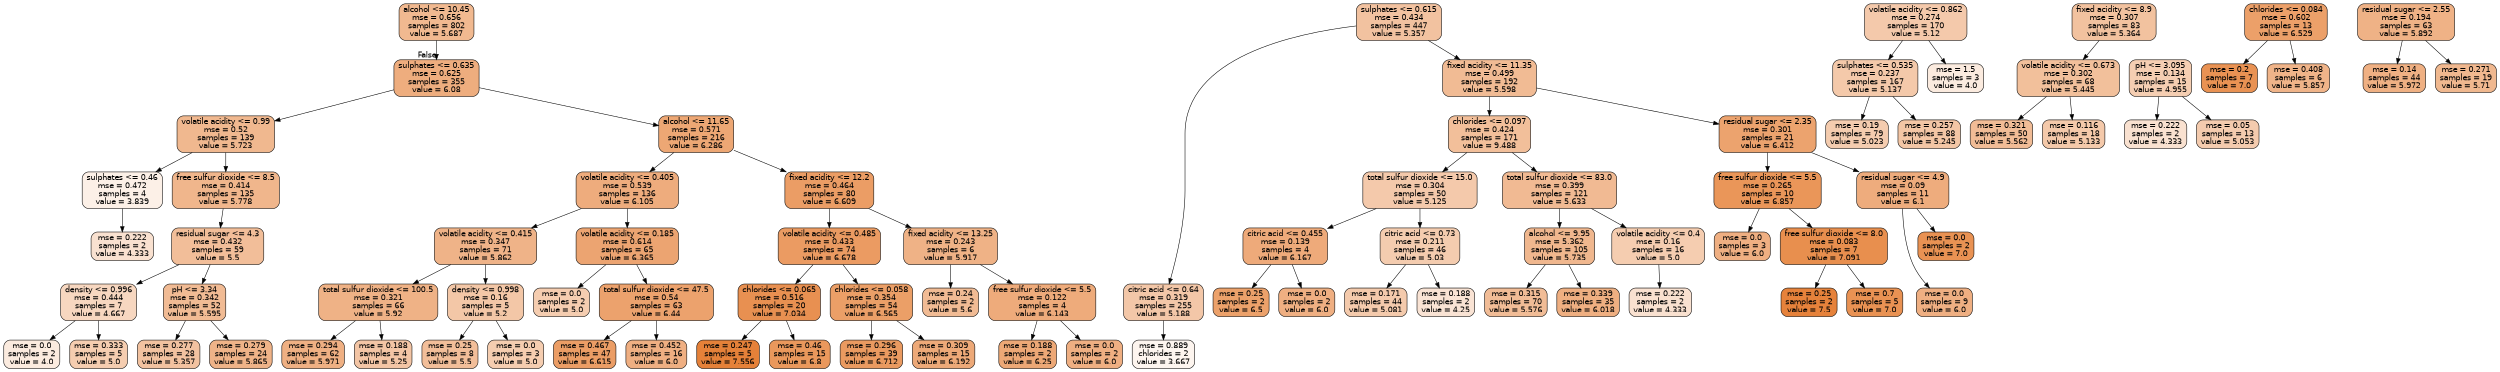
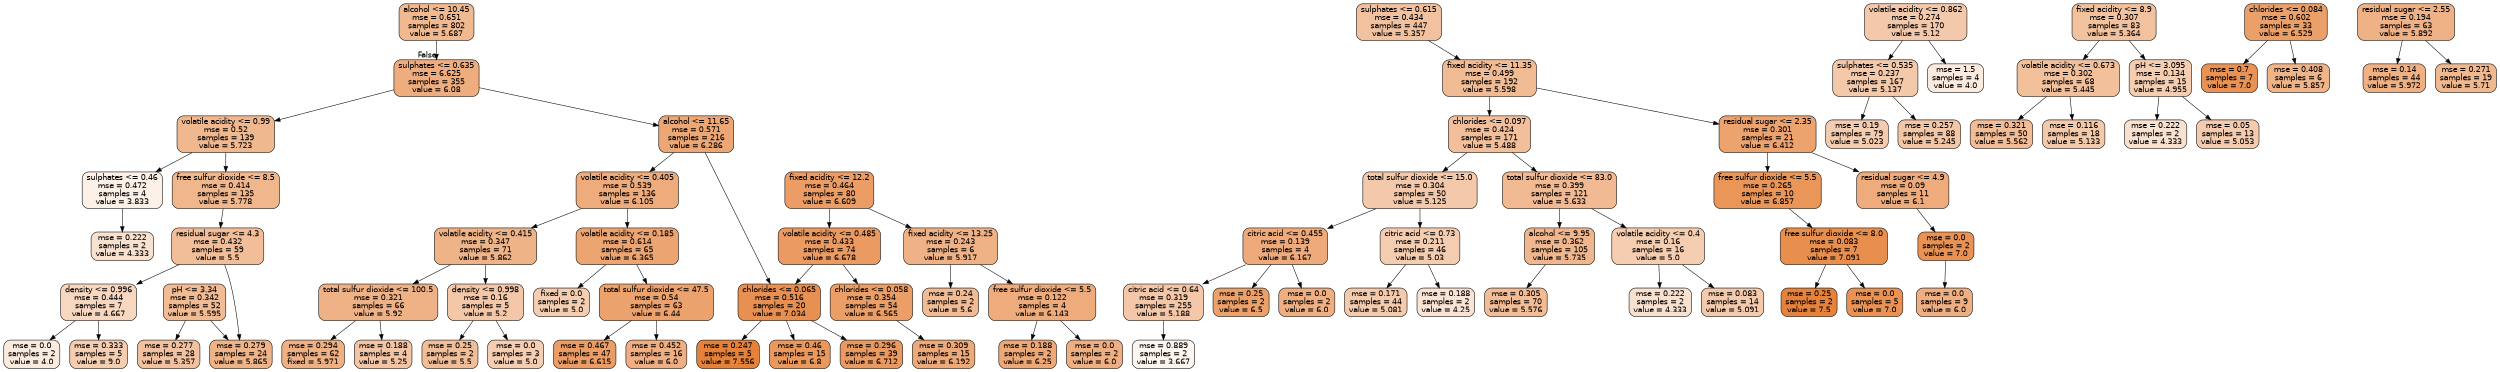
(436, 22) -> (436, 22)
(2286, 22) -> (2286, 22)
none -> (2135, 48)
(436, 78) -> (436, 78)
(1956, 78) -> (1956, 78)
(2229, 78) -> (2229, 78)
(1195, 99) -> (1227, 273)
(1489, 134) -> (1489, 134)
(758, 160) -> (736, 216)
(122, 190) -> (122, 190)
(1560, 246) -> (1560, 246)
(1742, 246) -> none
(1908, 248) -> (1945, 272)
(207, 272) -> (234, 299)
(562, 302) -> (562, 302)
(1516, 302) -> (1516, 302)
(1588, 302) -> none
none -> (1733, 302)
(1875, 302) -> (1875, 302)
(871, 328) -> (826, 329)
(99, 354) -> (99, 354)
(313, 354) -> (313, 354)
(450, 354) -> (450, 354)
(1163, 354) -> (1163, 354)
